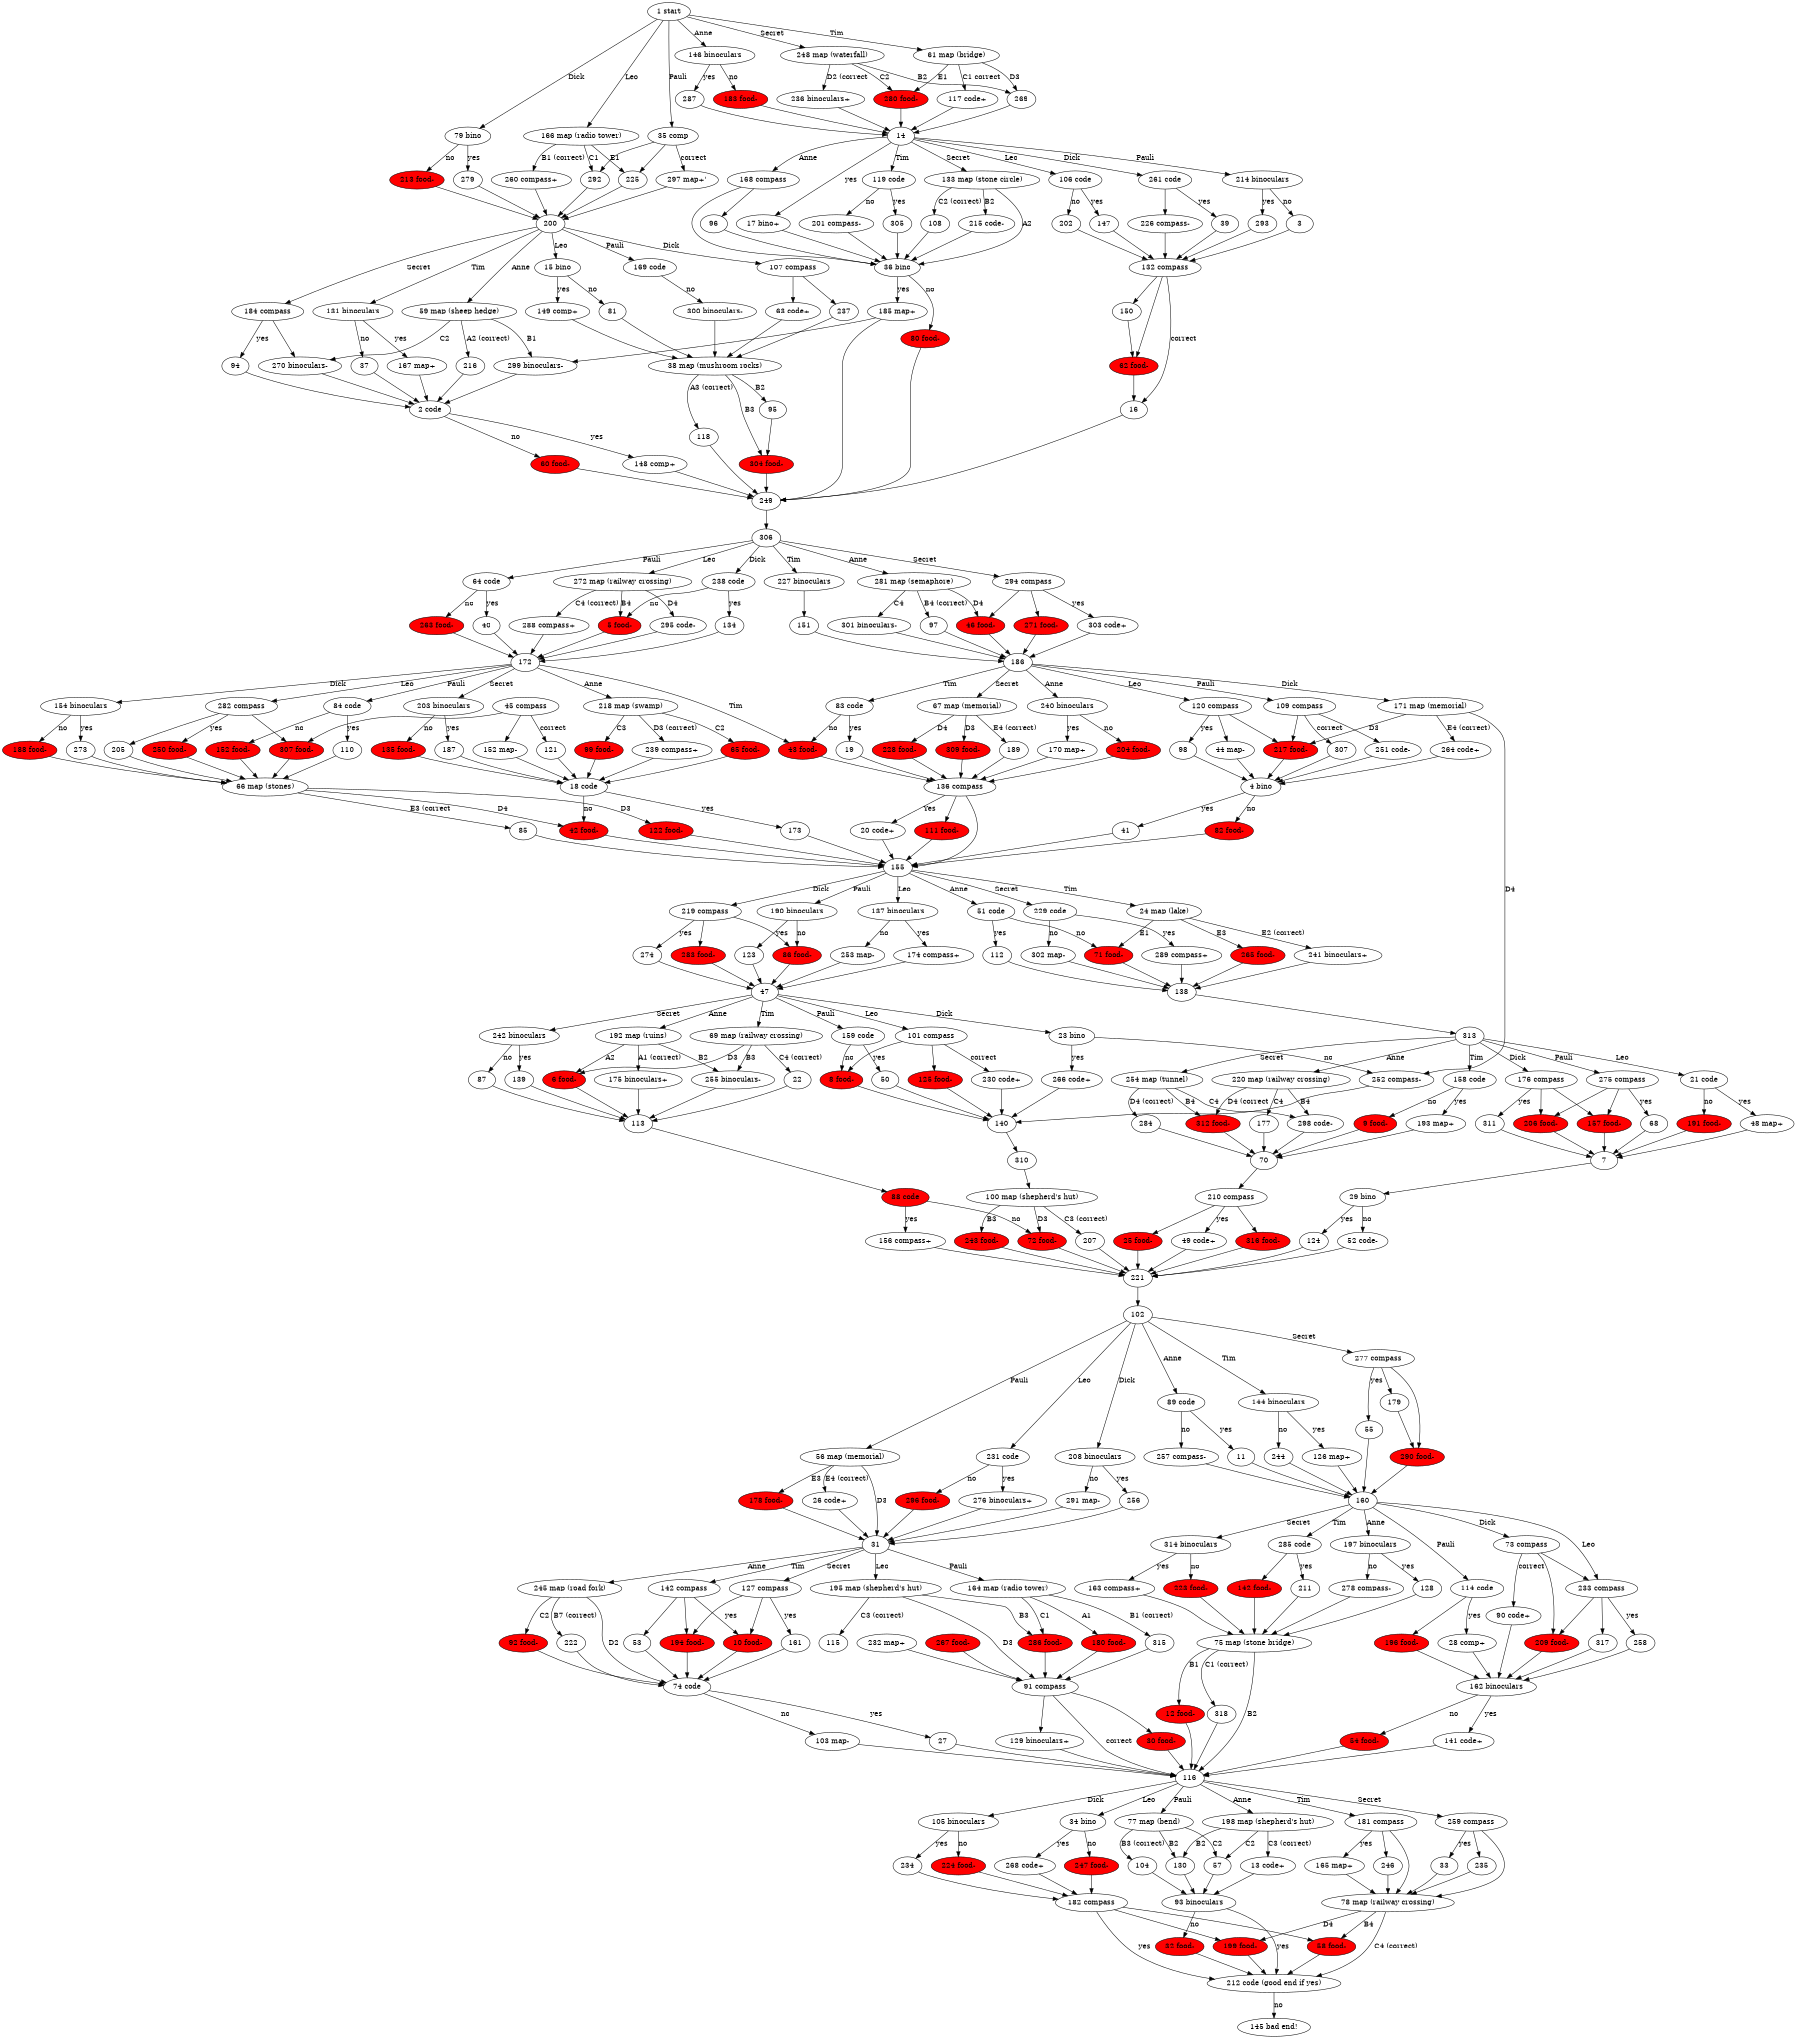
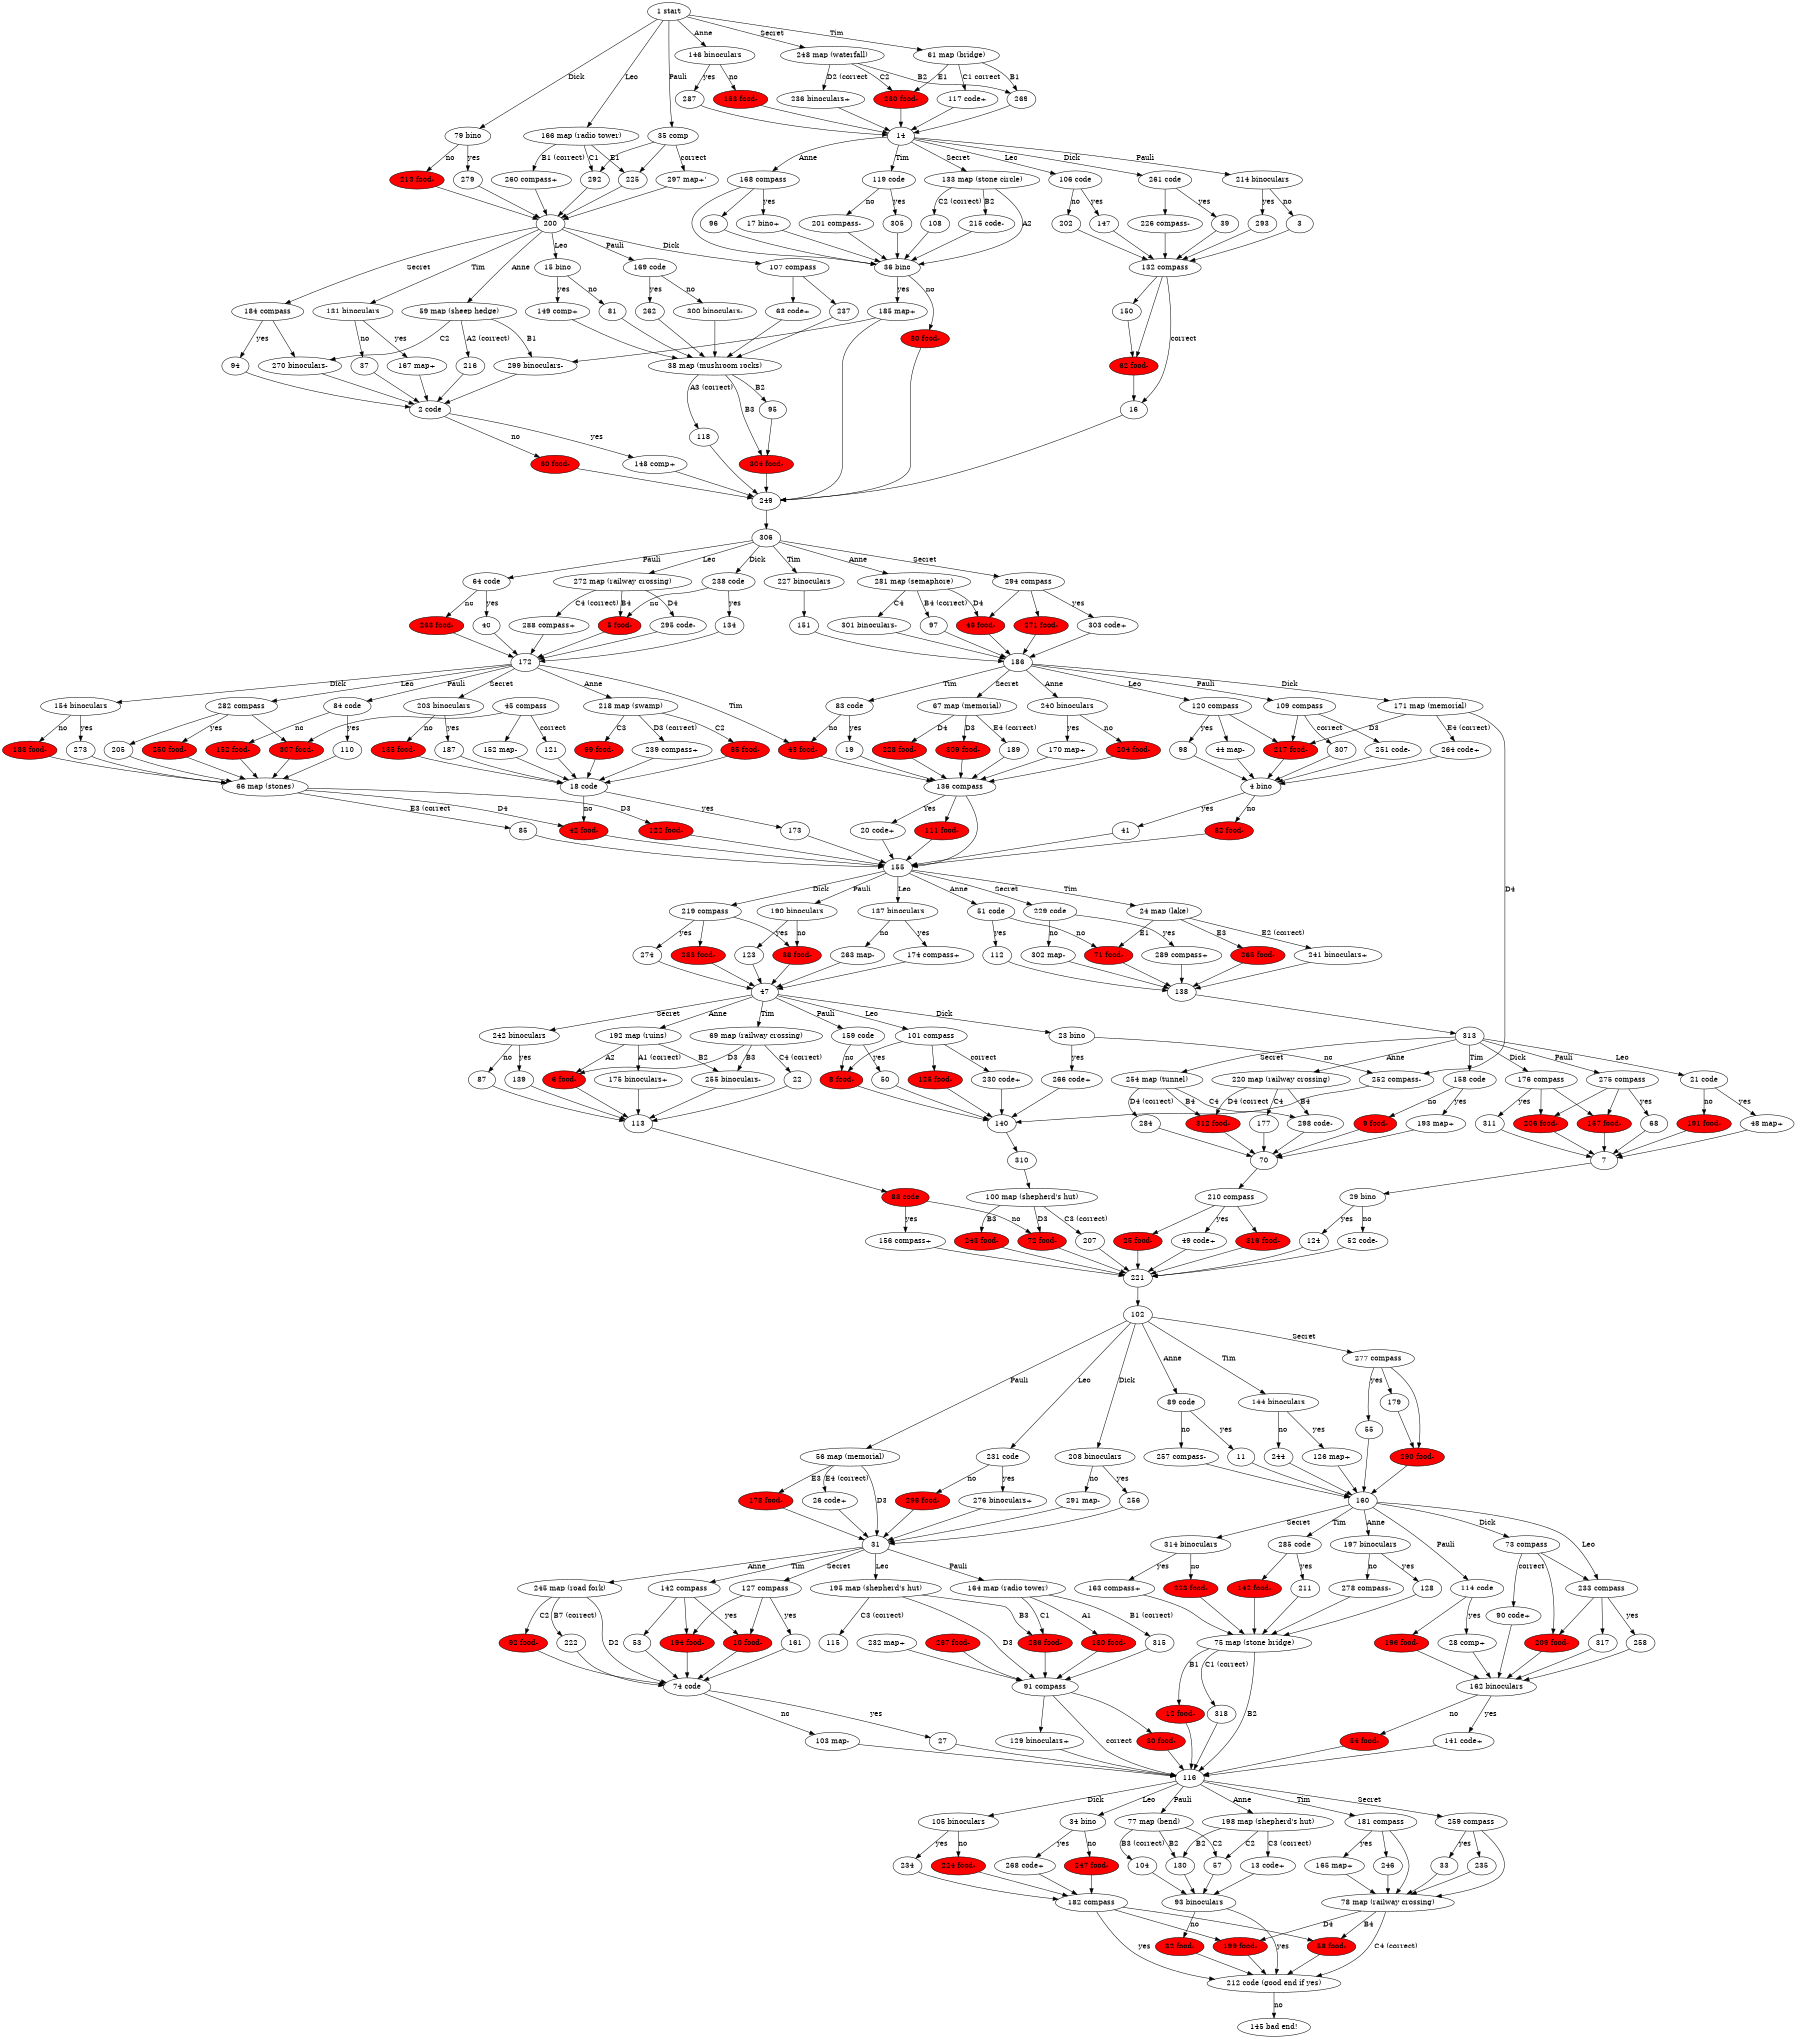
(1015, 77) -> (1015, 77)
(835, 177) -> (763, 199)
none -> (650, 312)
(858, 955) -> (858, 955)
